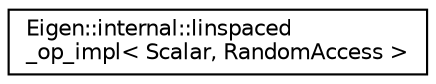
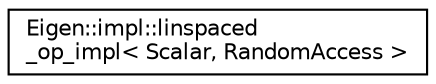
(218, 42) -> (218, 42)
